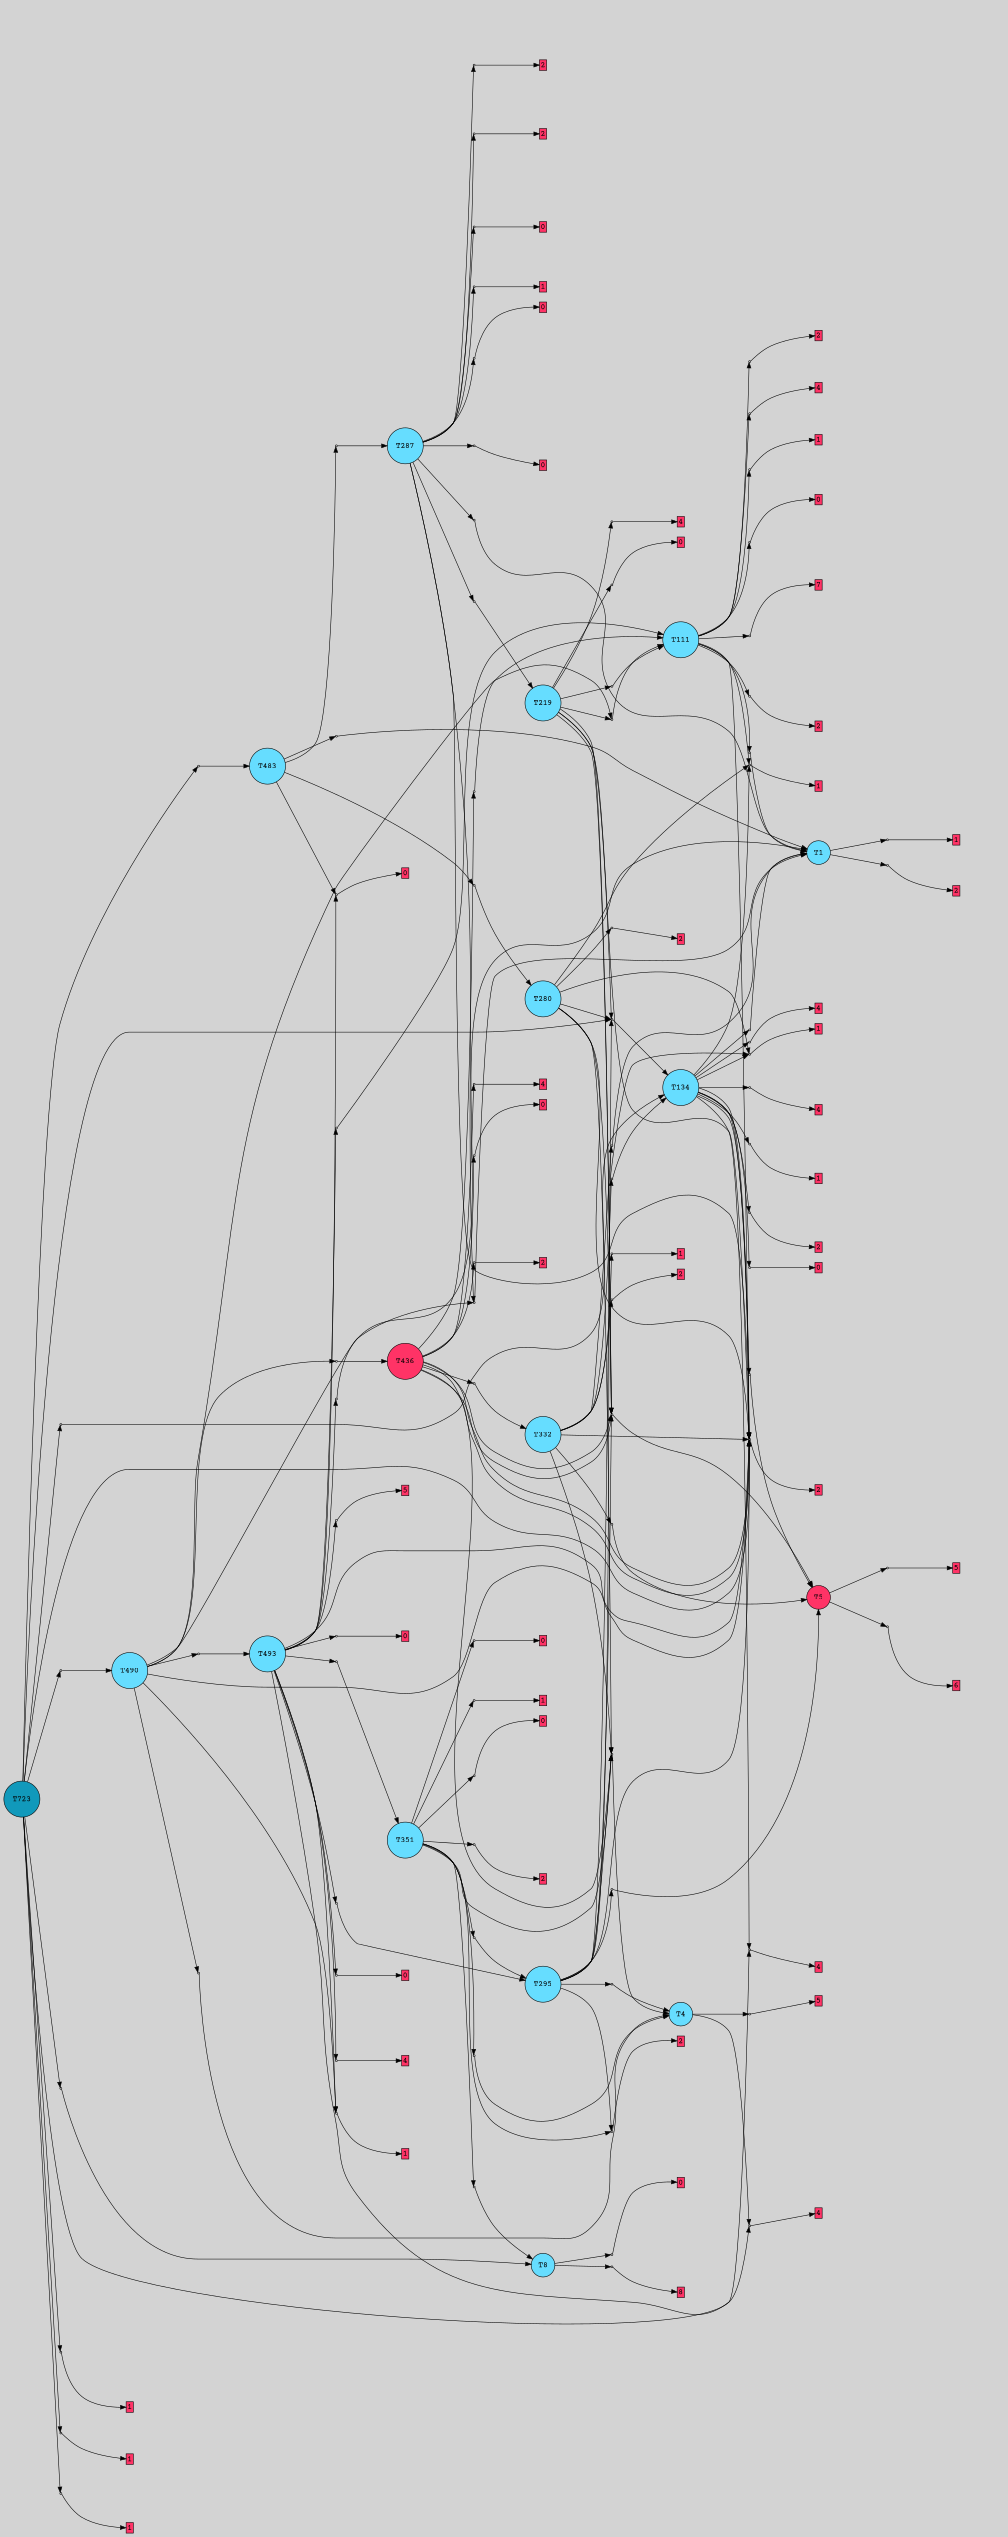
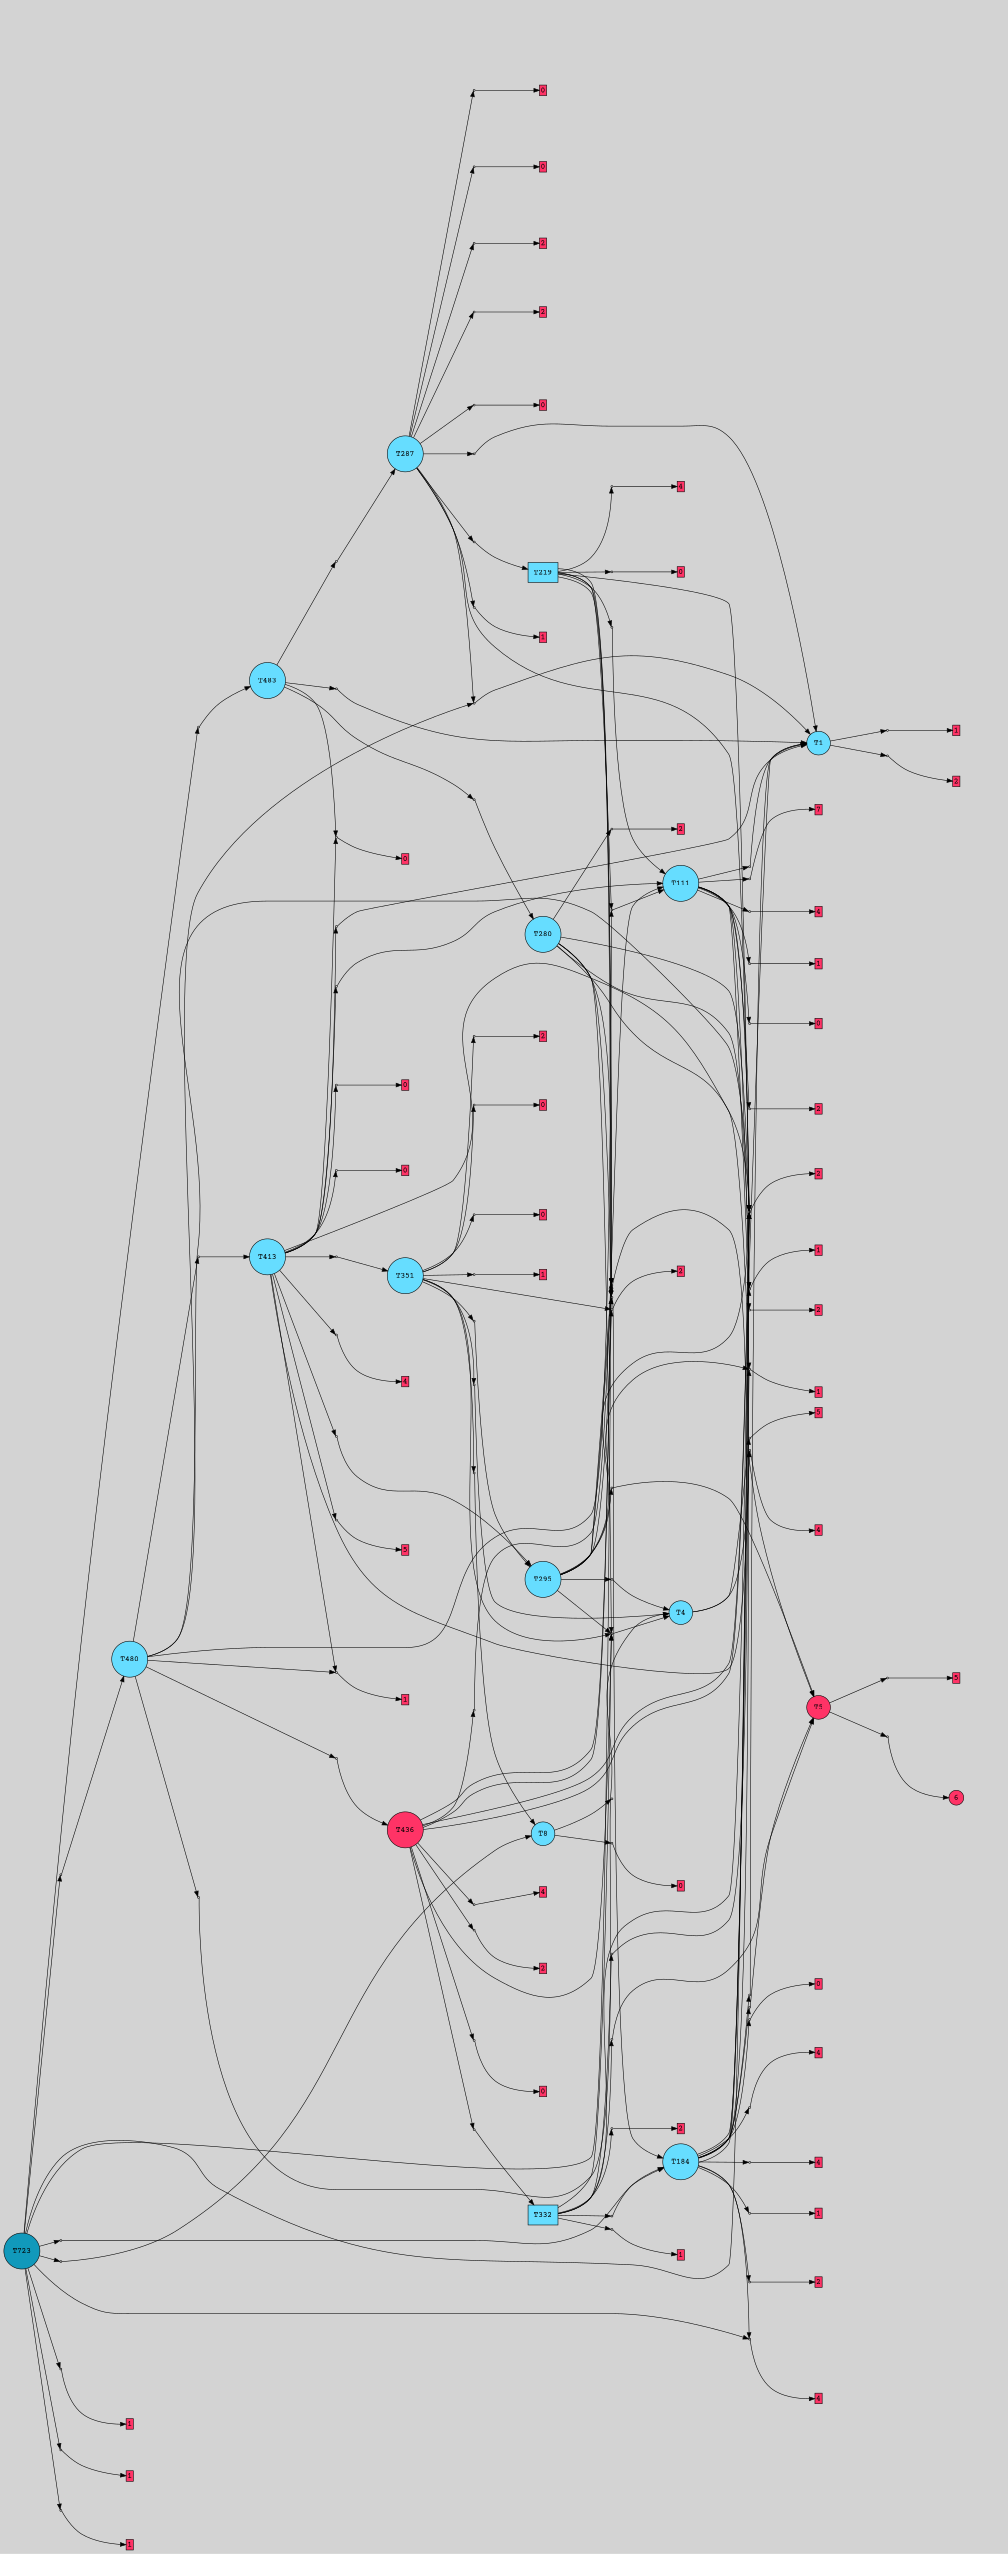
(543, 703) -> (543, 572)
(681, 1088) -> (681, 2162)
(543, 1434) -> (543, 2215)
(267, 1654) -> (267, 1257)
(130, 1671) -> (130, 1659)
(956, 1685) -> (956, 1798)
(681, 2292) -> none
